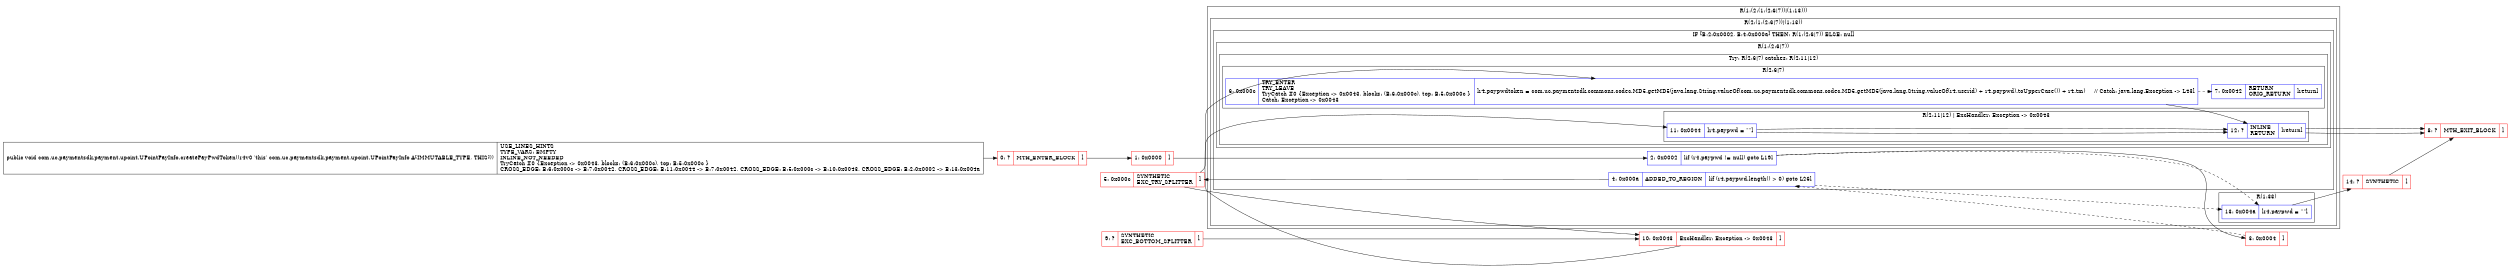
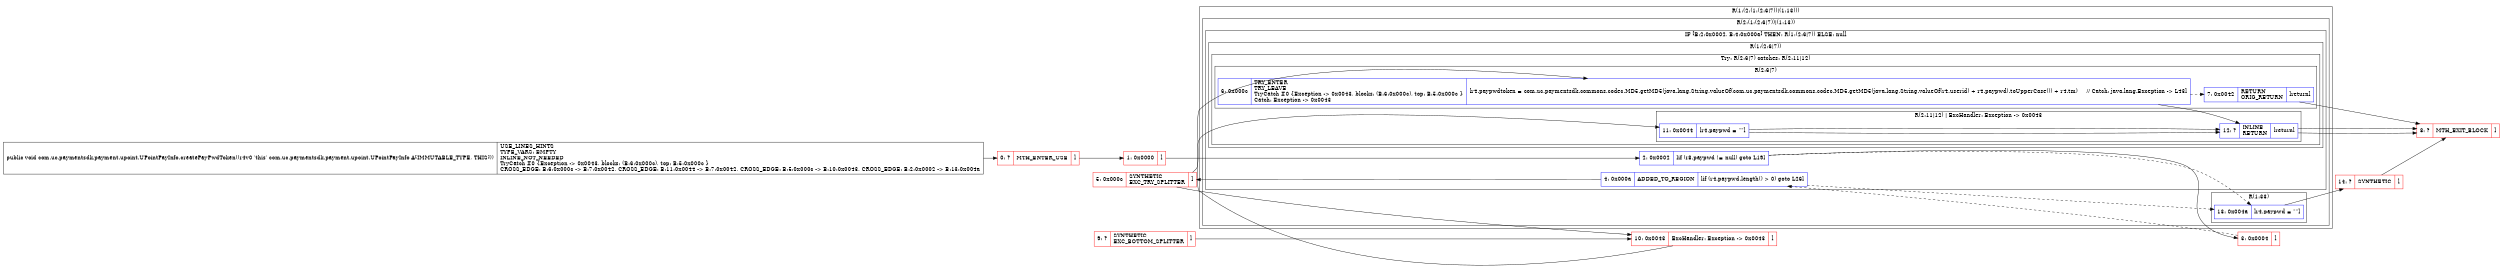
none -> (2358, 113)
(1046, 158) -> (1042, 158)
(1729, 158) -> (1721, 158)
